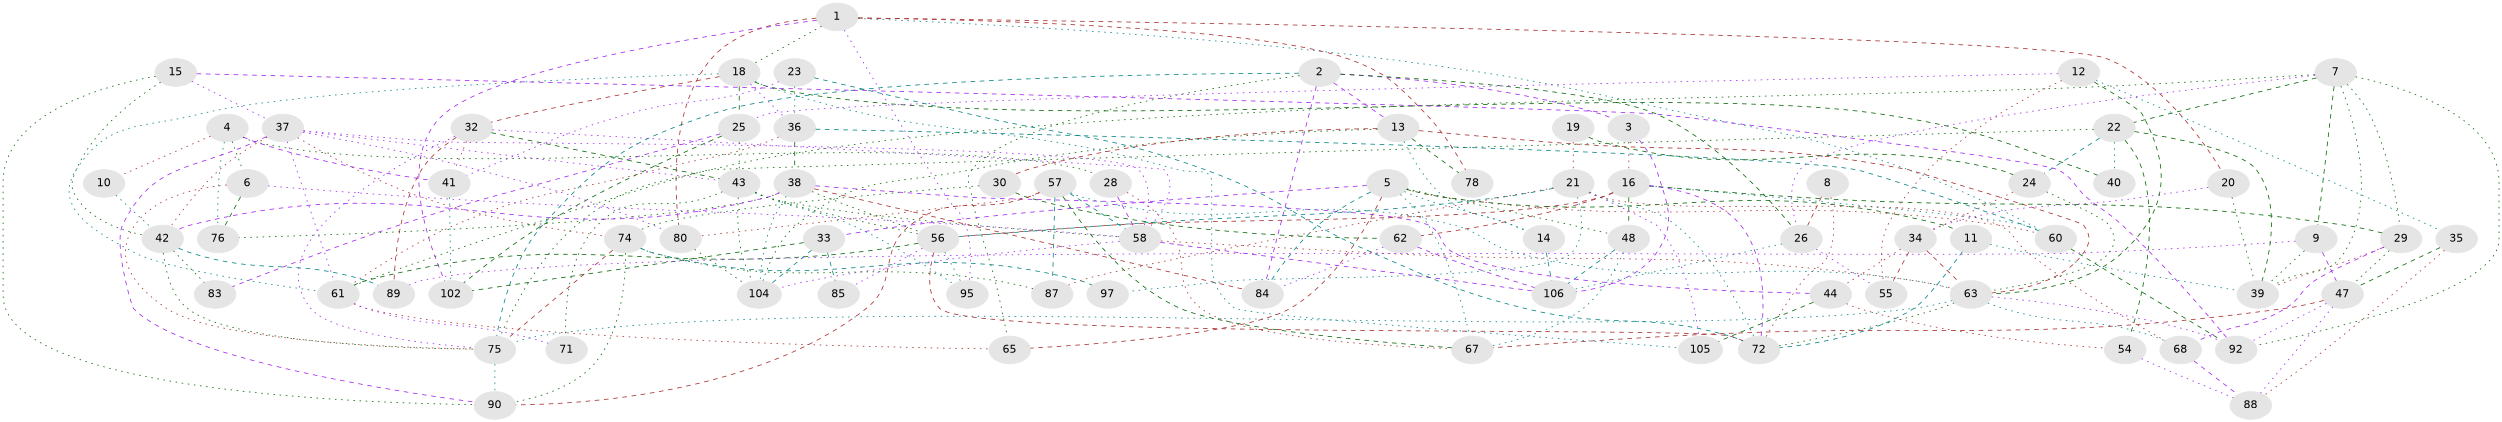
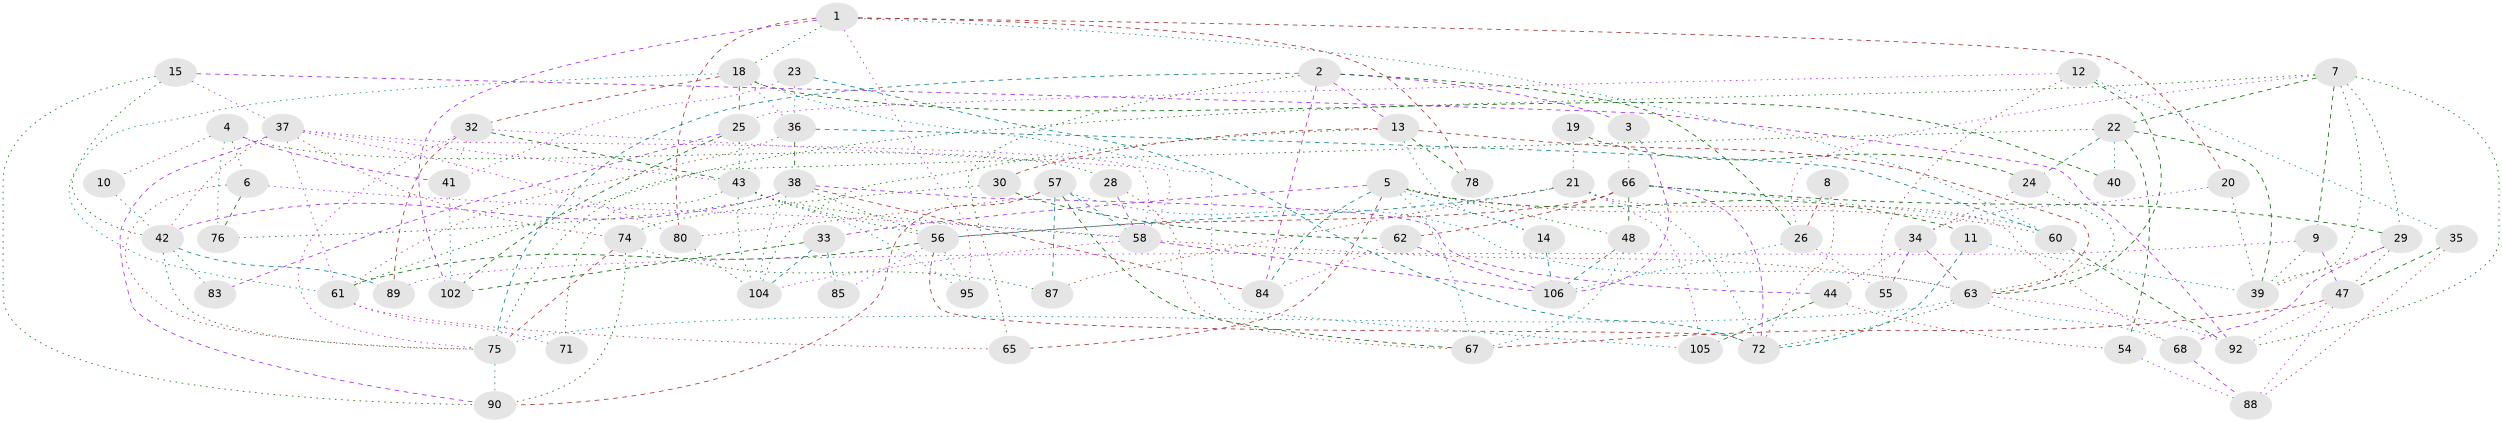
(1629, 183) -> (1629, 183)
(1108, 294) -> none
